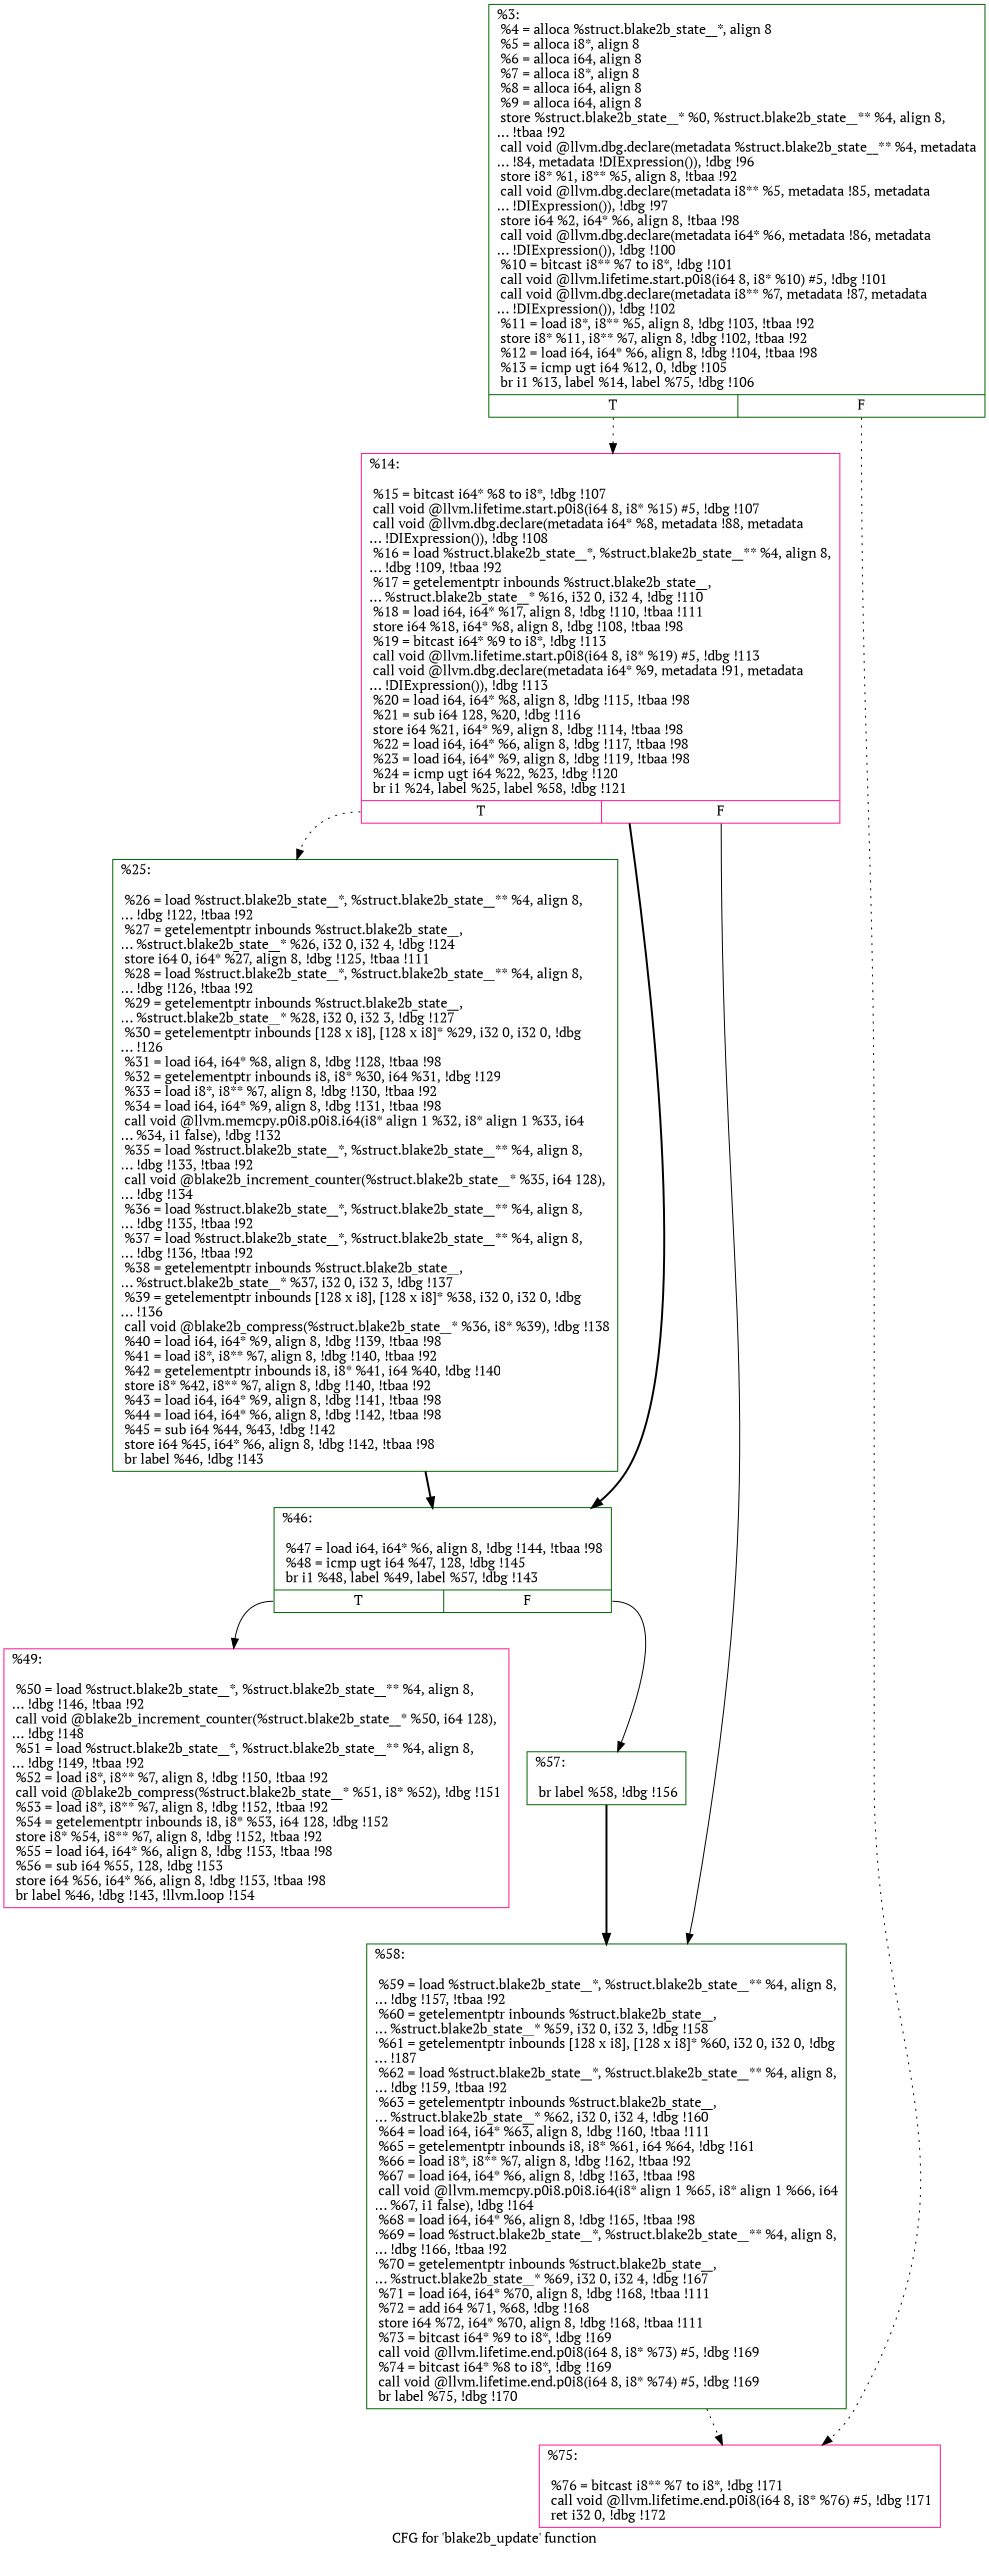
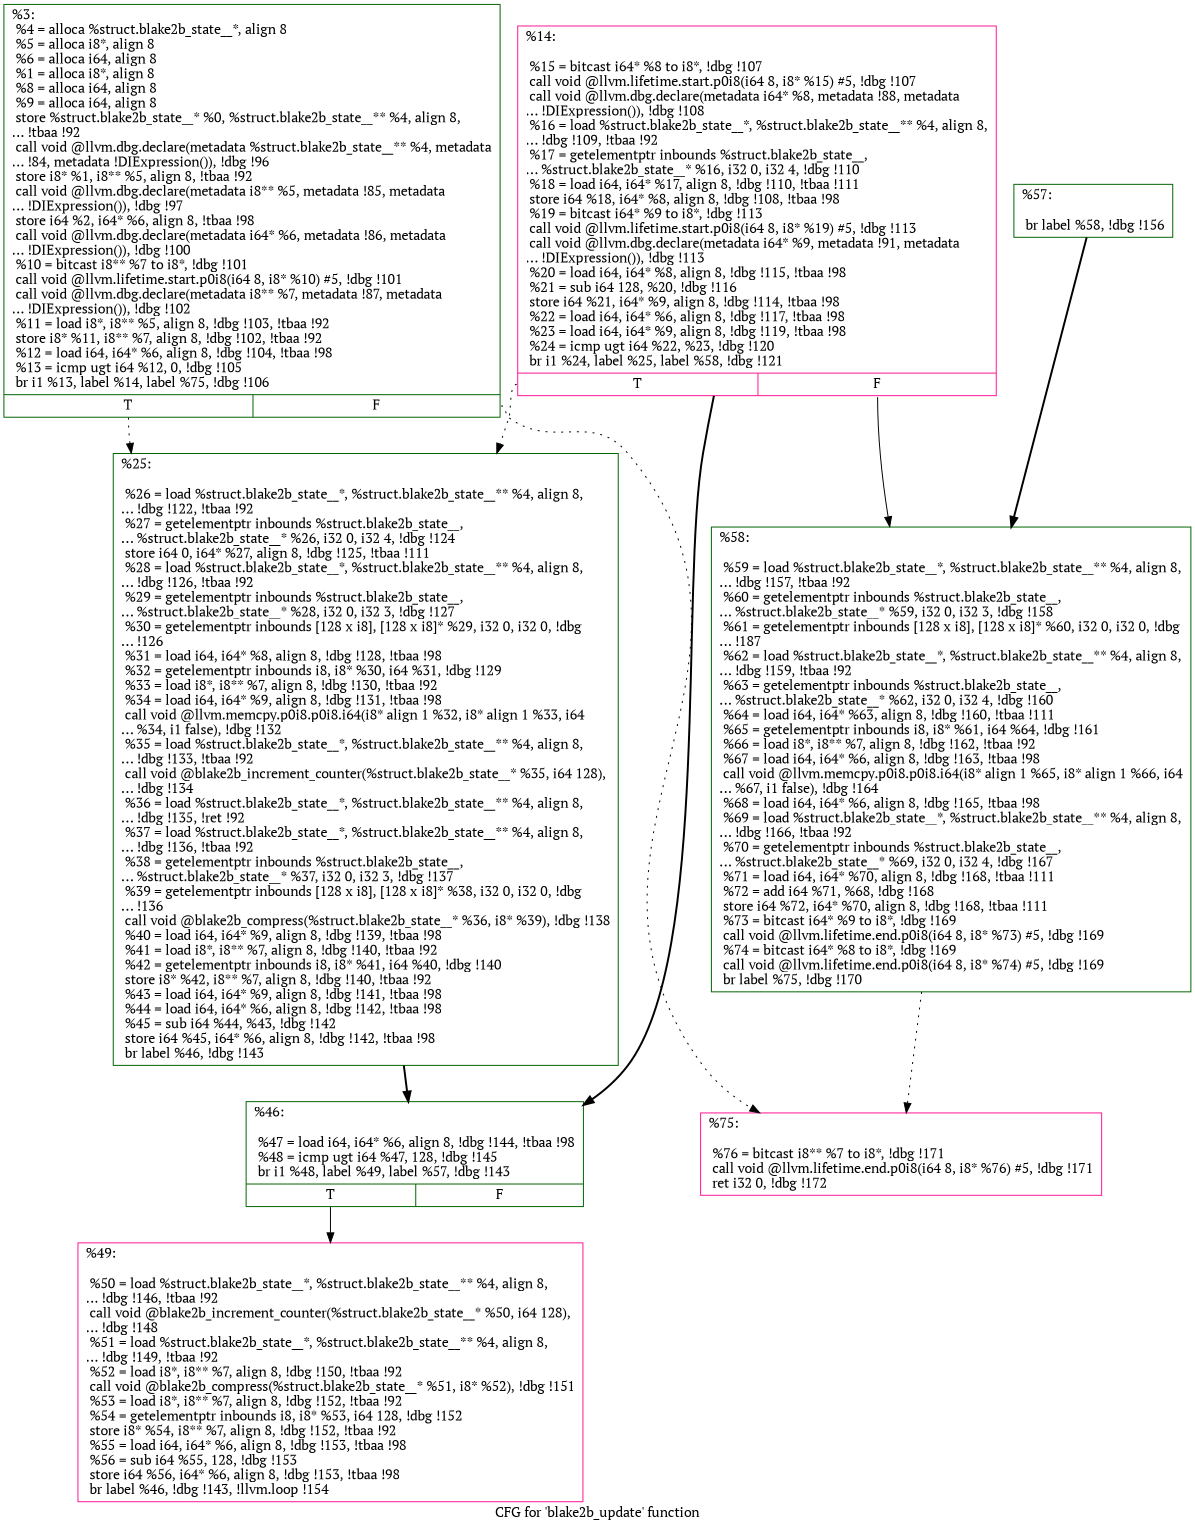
(568, 74) -> (83, 74)
(613, 431) -> (129, 431)
(187, 1224) -> (183, 818)
(644, 1664) -> none
